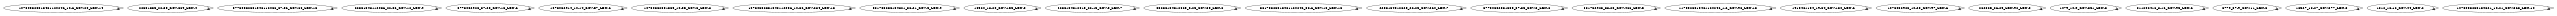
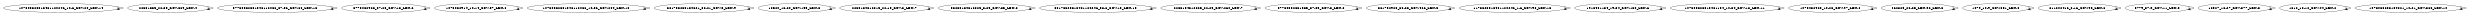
(389, 8) -> none
(678, 8) -> none
none -> (1725, 8)
